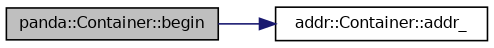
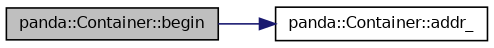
(382, 24) -> (382, 24)
